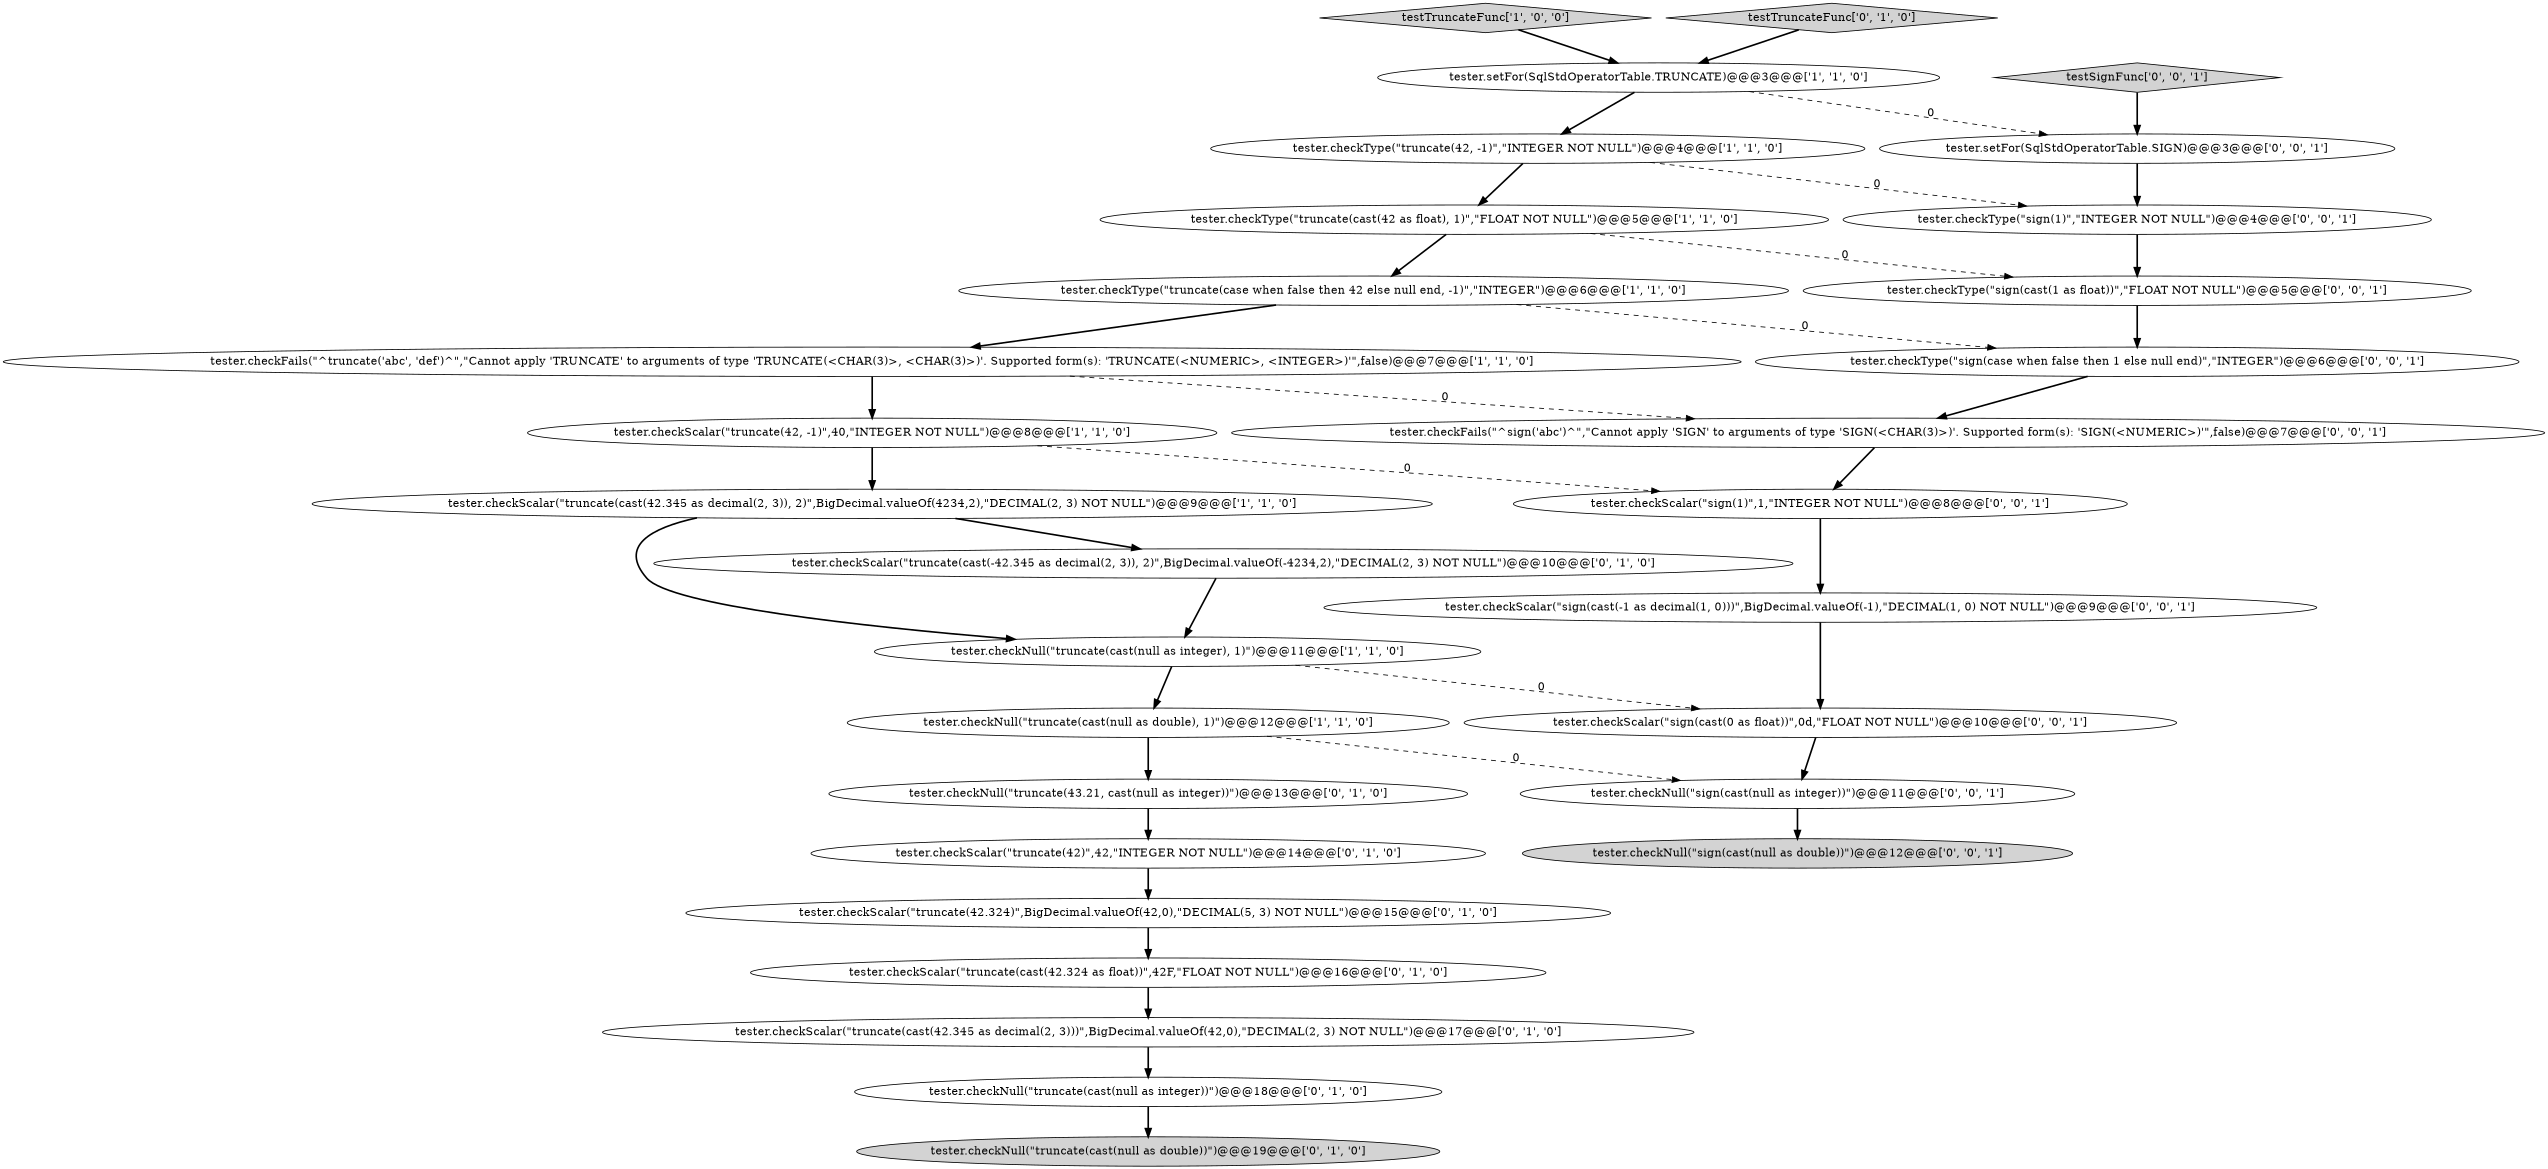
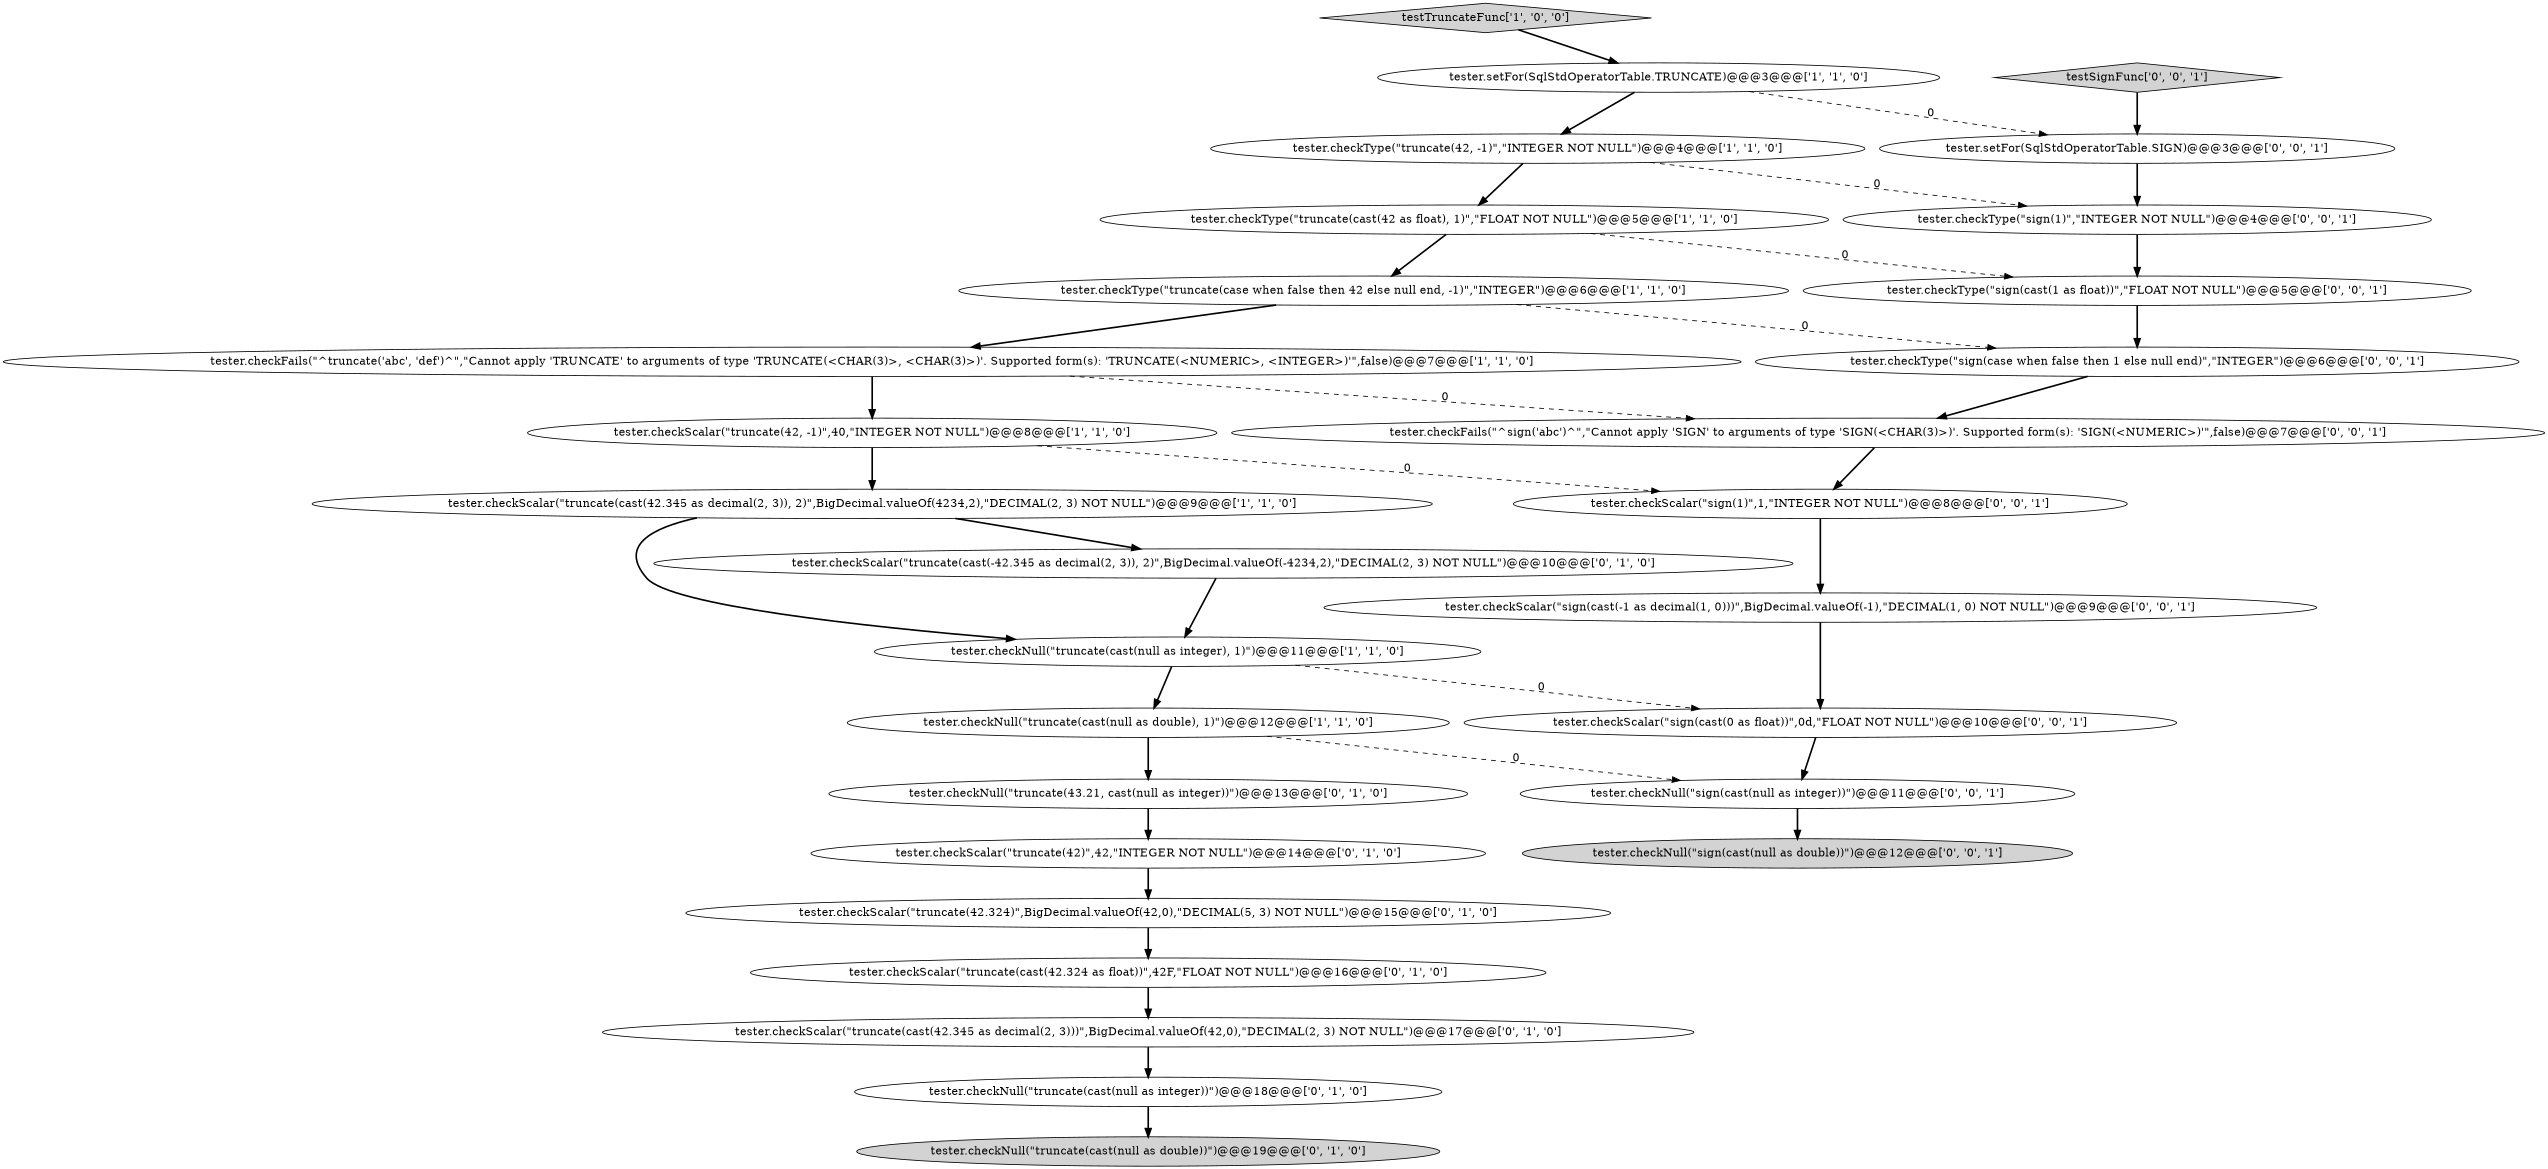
(1832, 18) -> none
